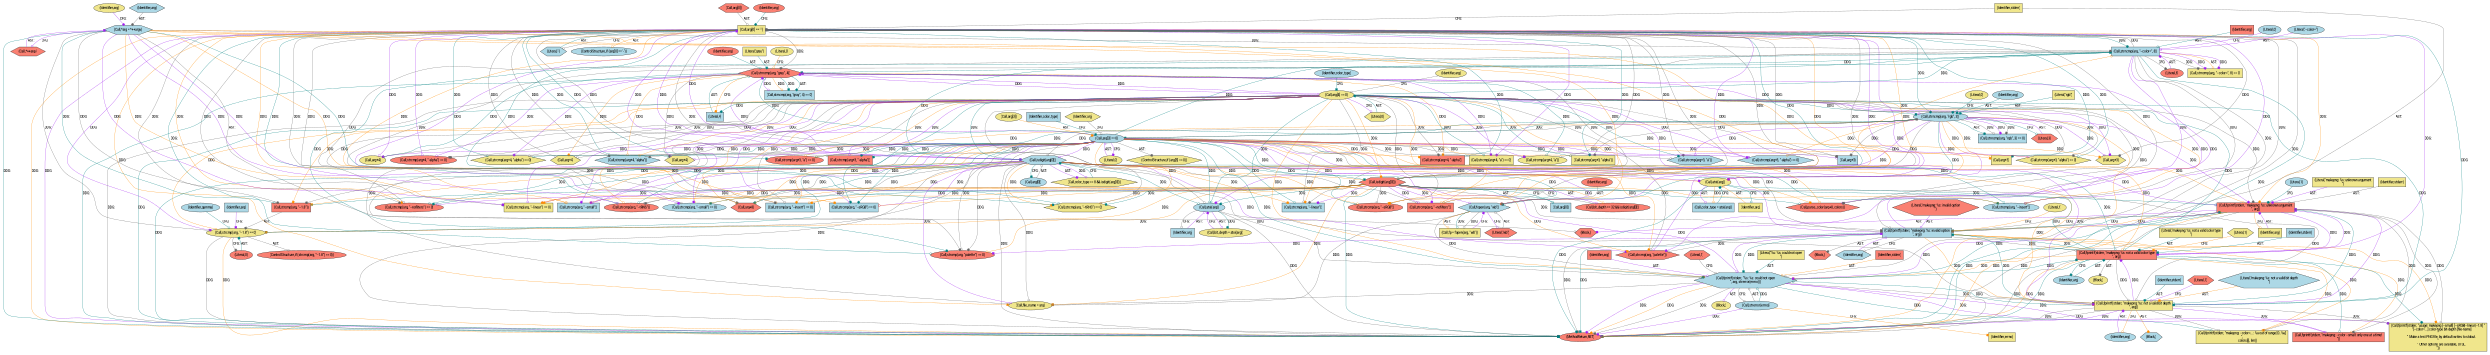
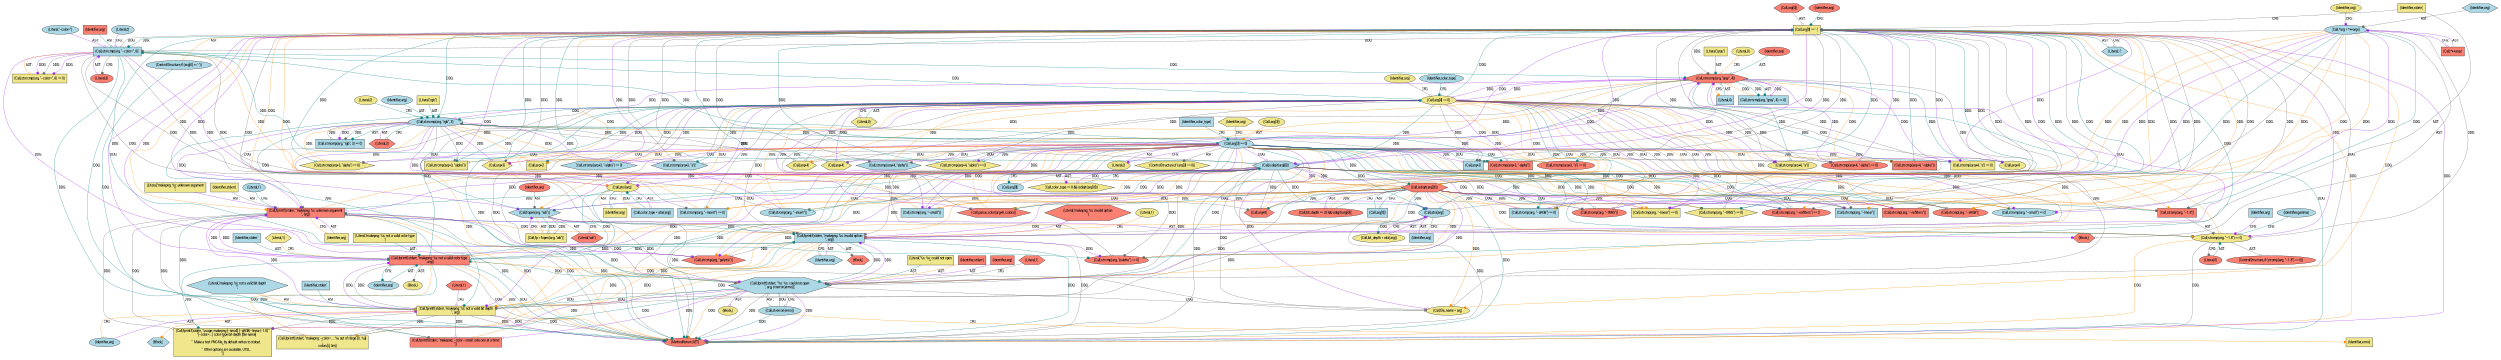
(128, 30) -> (2346, 30)
(28, 52) -> (2453, 52)
(1020, 100) -> (1558, 34)
(1671, 323) -> (737, 328)
(595, 332) -> (237, 295)
